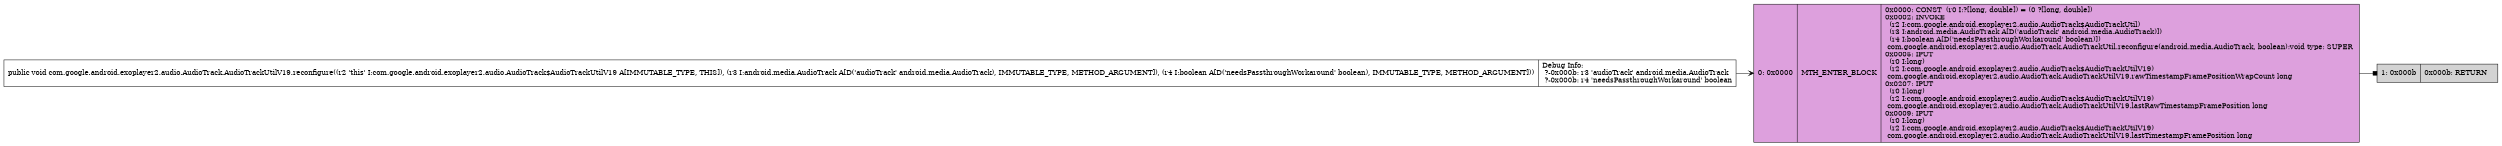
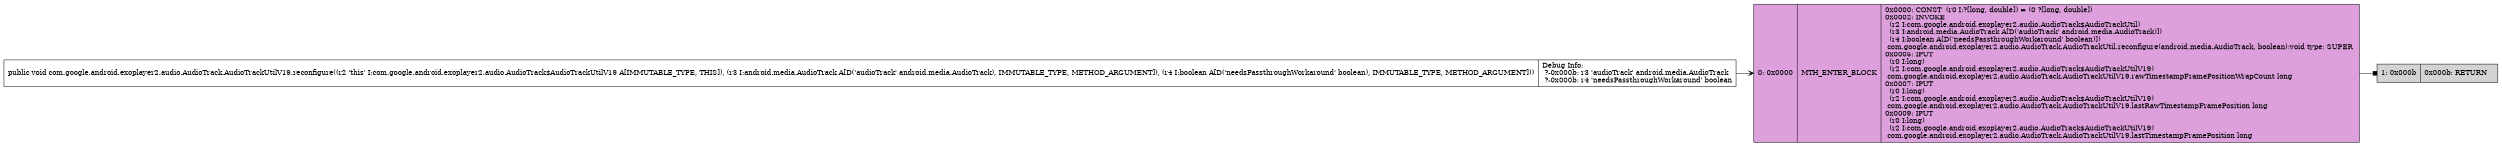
(1911, 84) -> (1911, 84)
